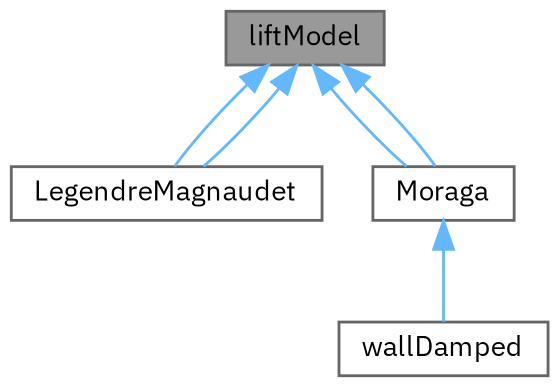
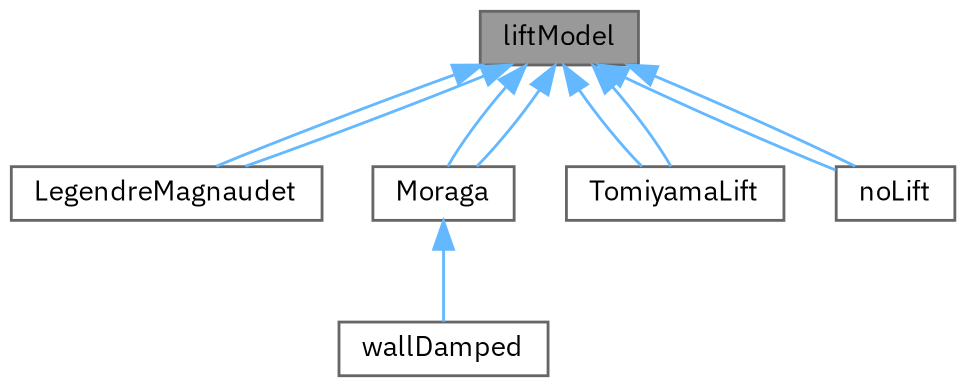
none -> (675, 194)
none -> (896, 194)
